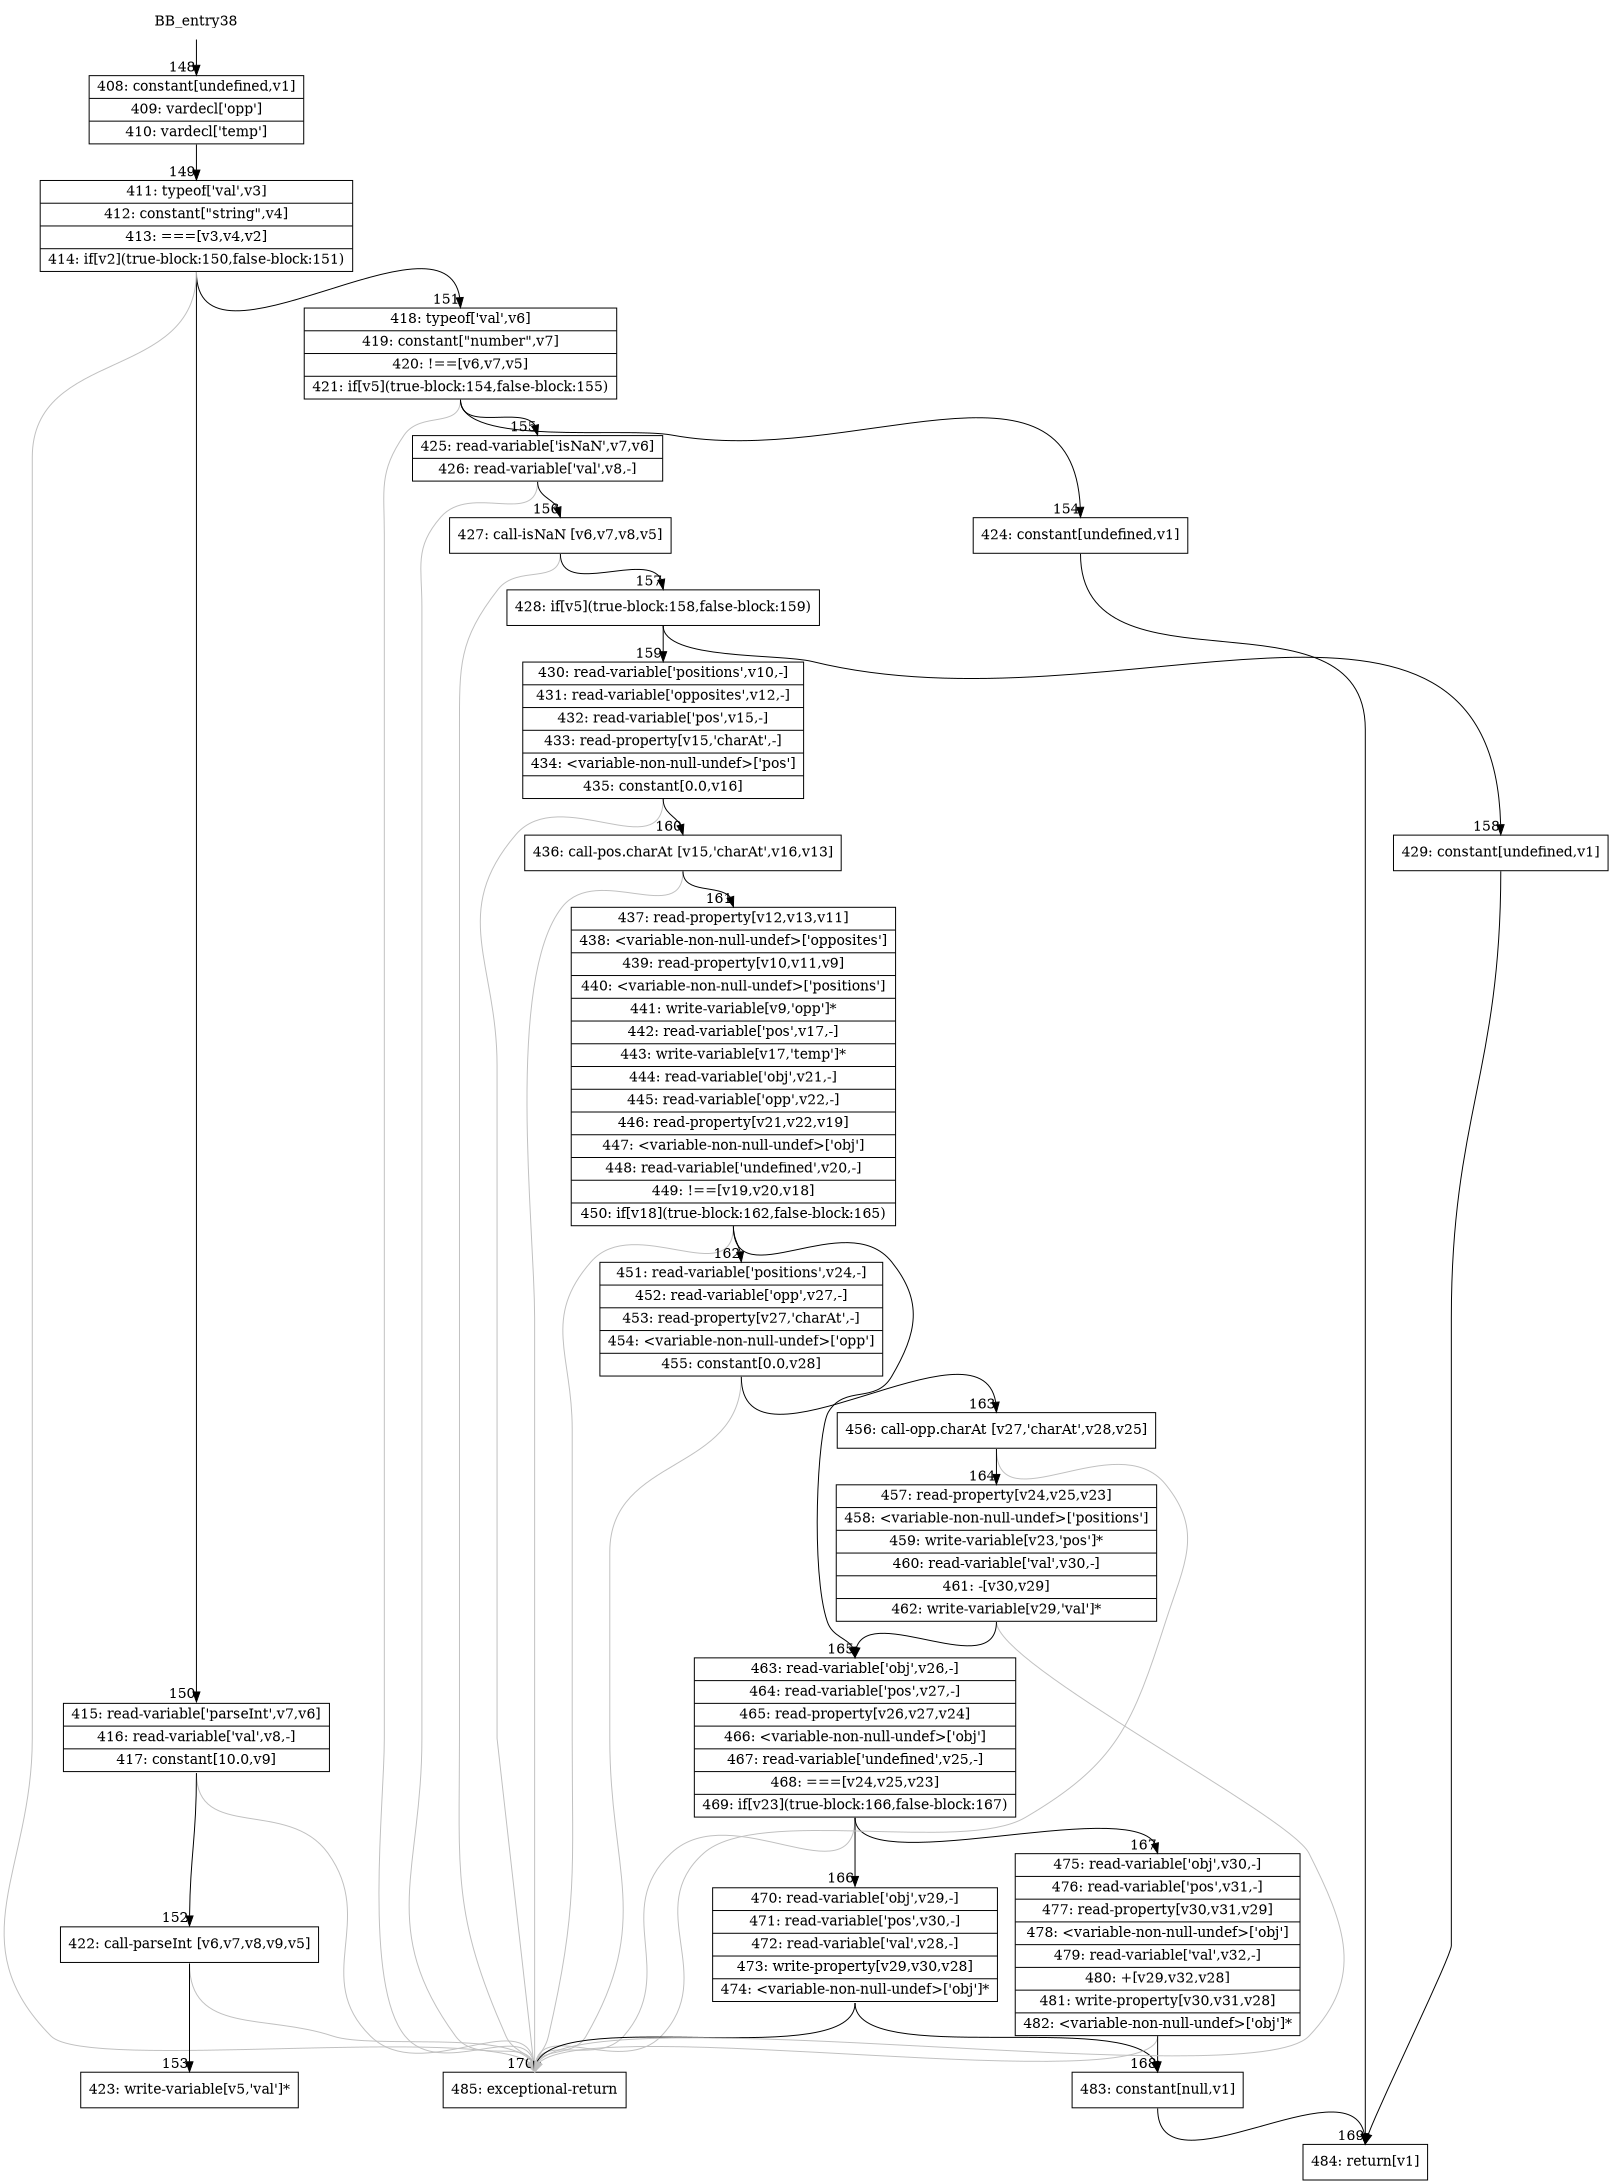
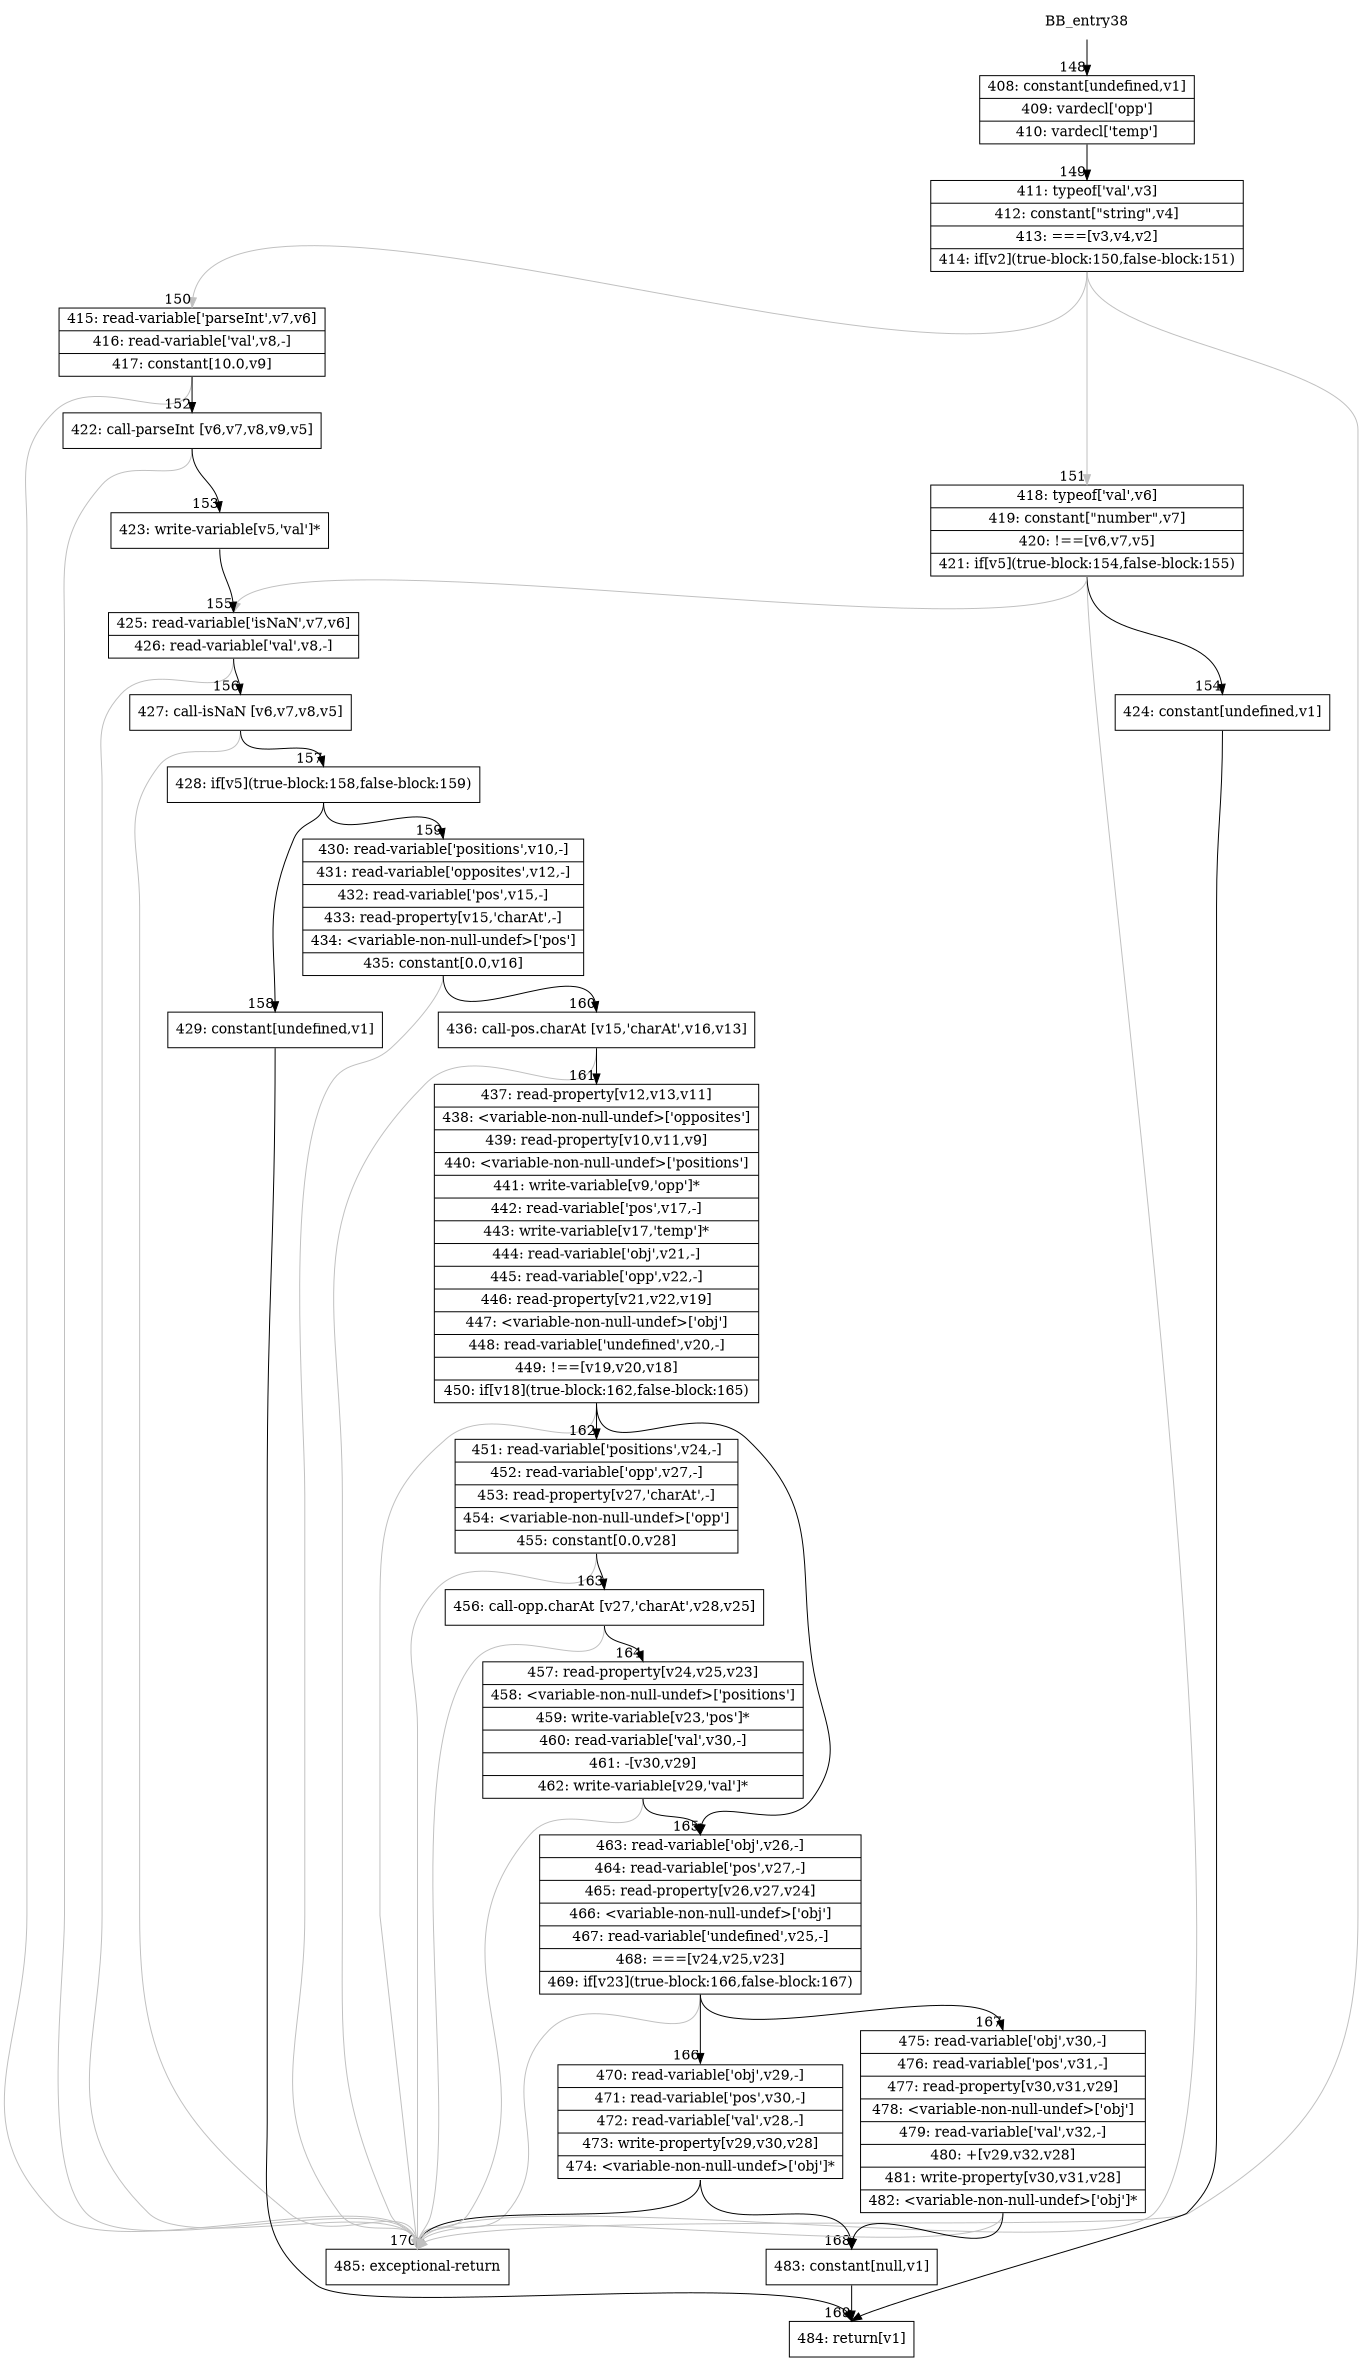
(324, 291) -> (1087, 373)
(494, 417) -> (664, 595)
none -> (225, 576)
(196, 982) -> (644, 291)
